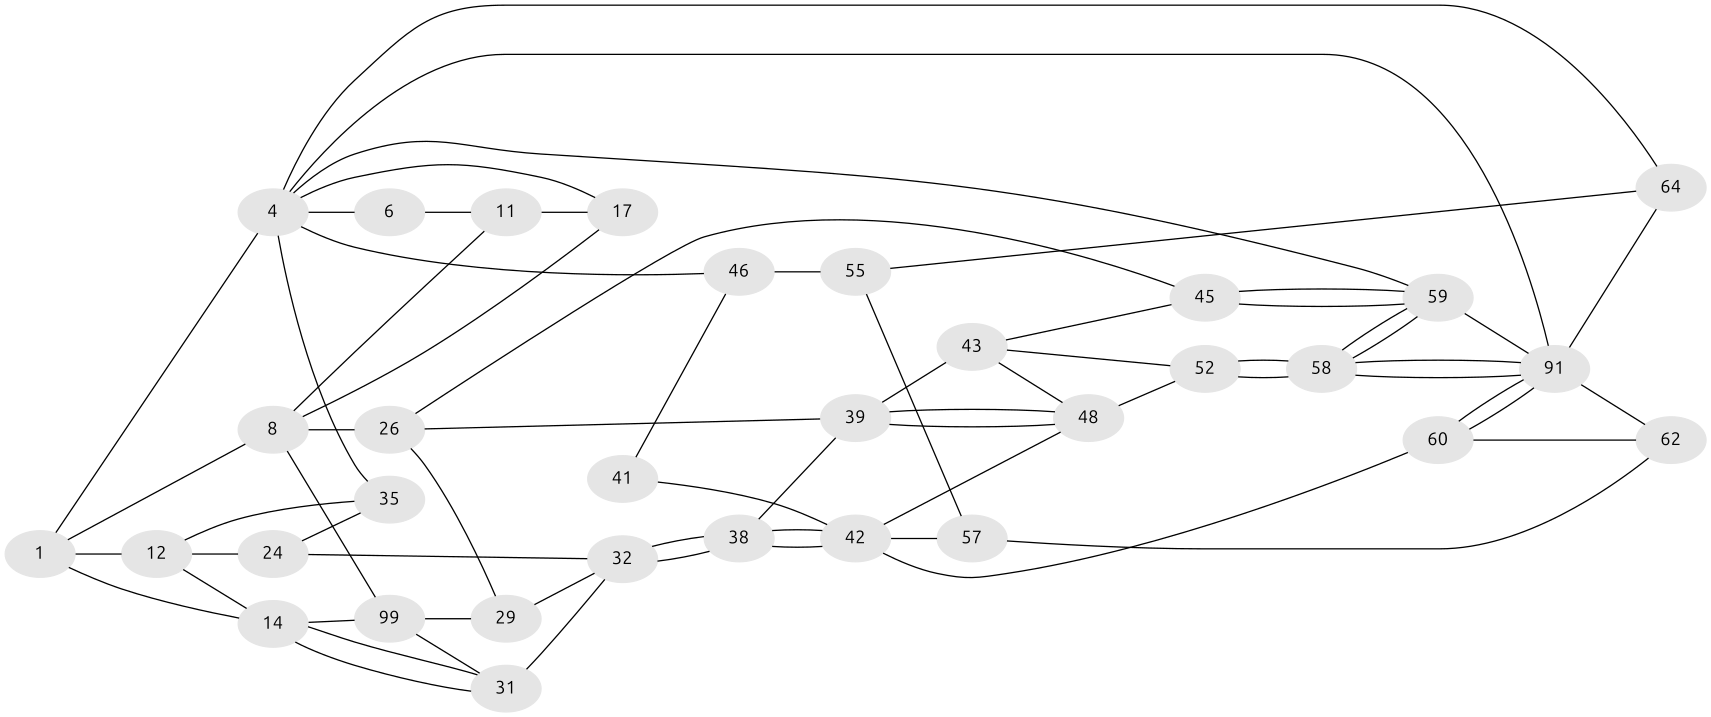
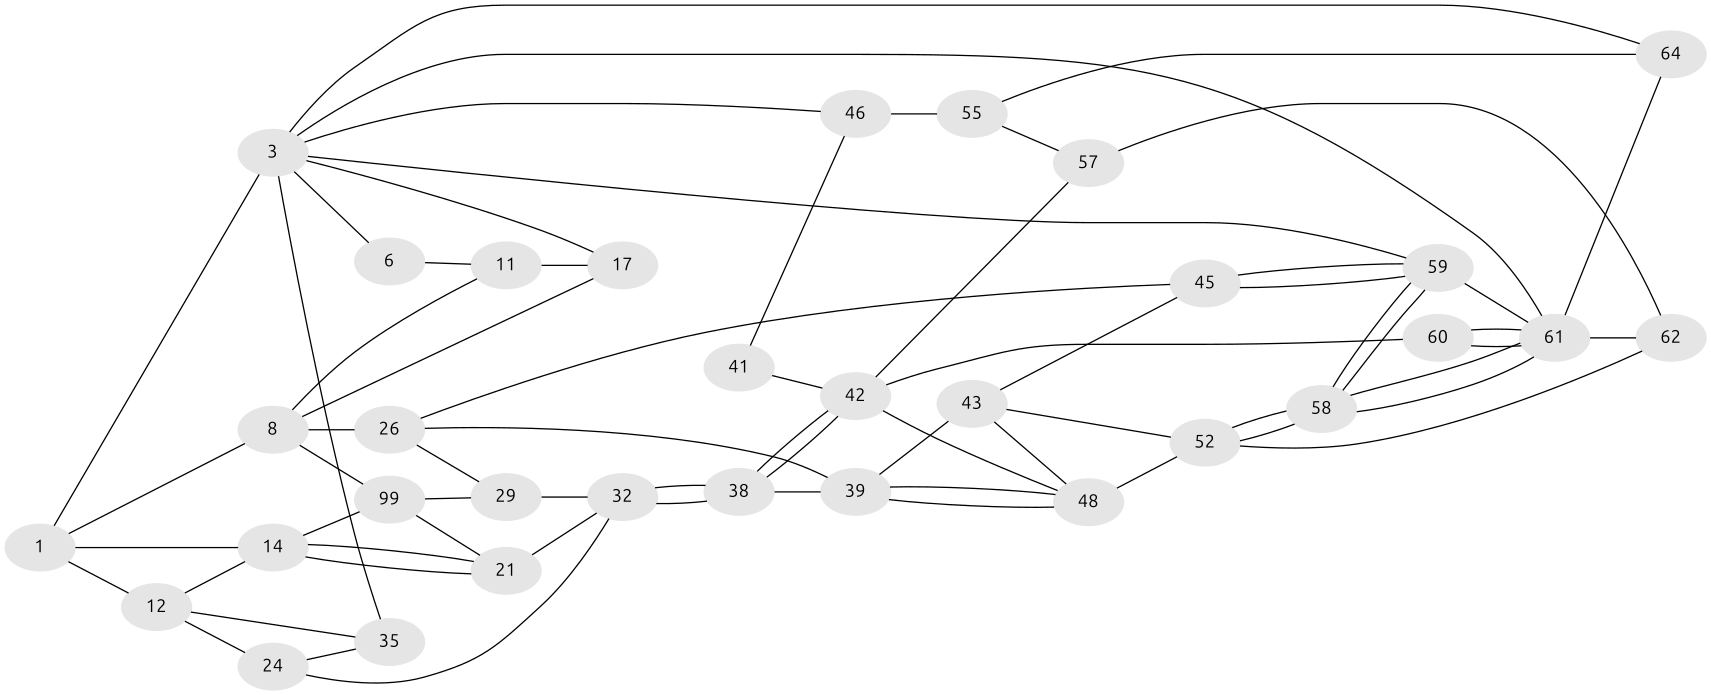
(273, 212) -> (273, 153)
(1555, 369) -> (1555, 338)
(1555, 440) -> (1447, 424)
(506, 689) -> (506, 571)
